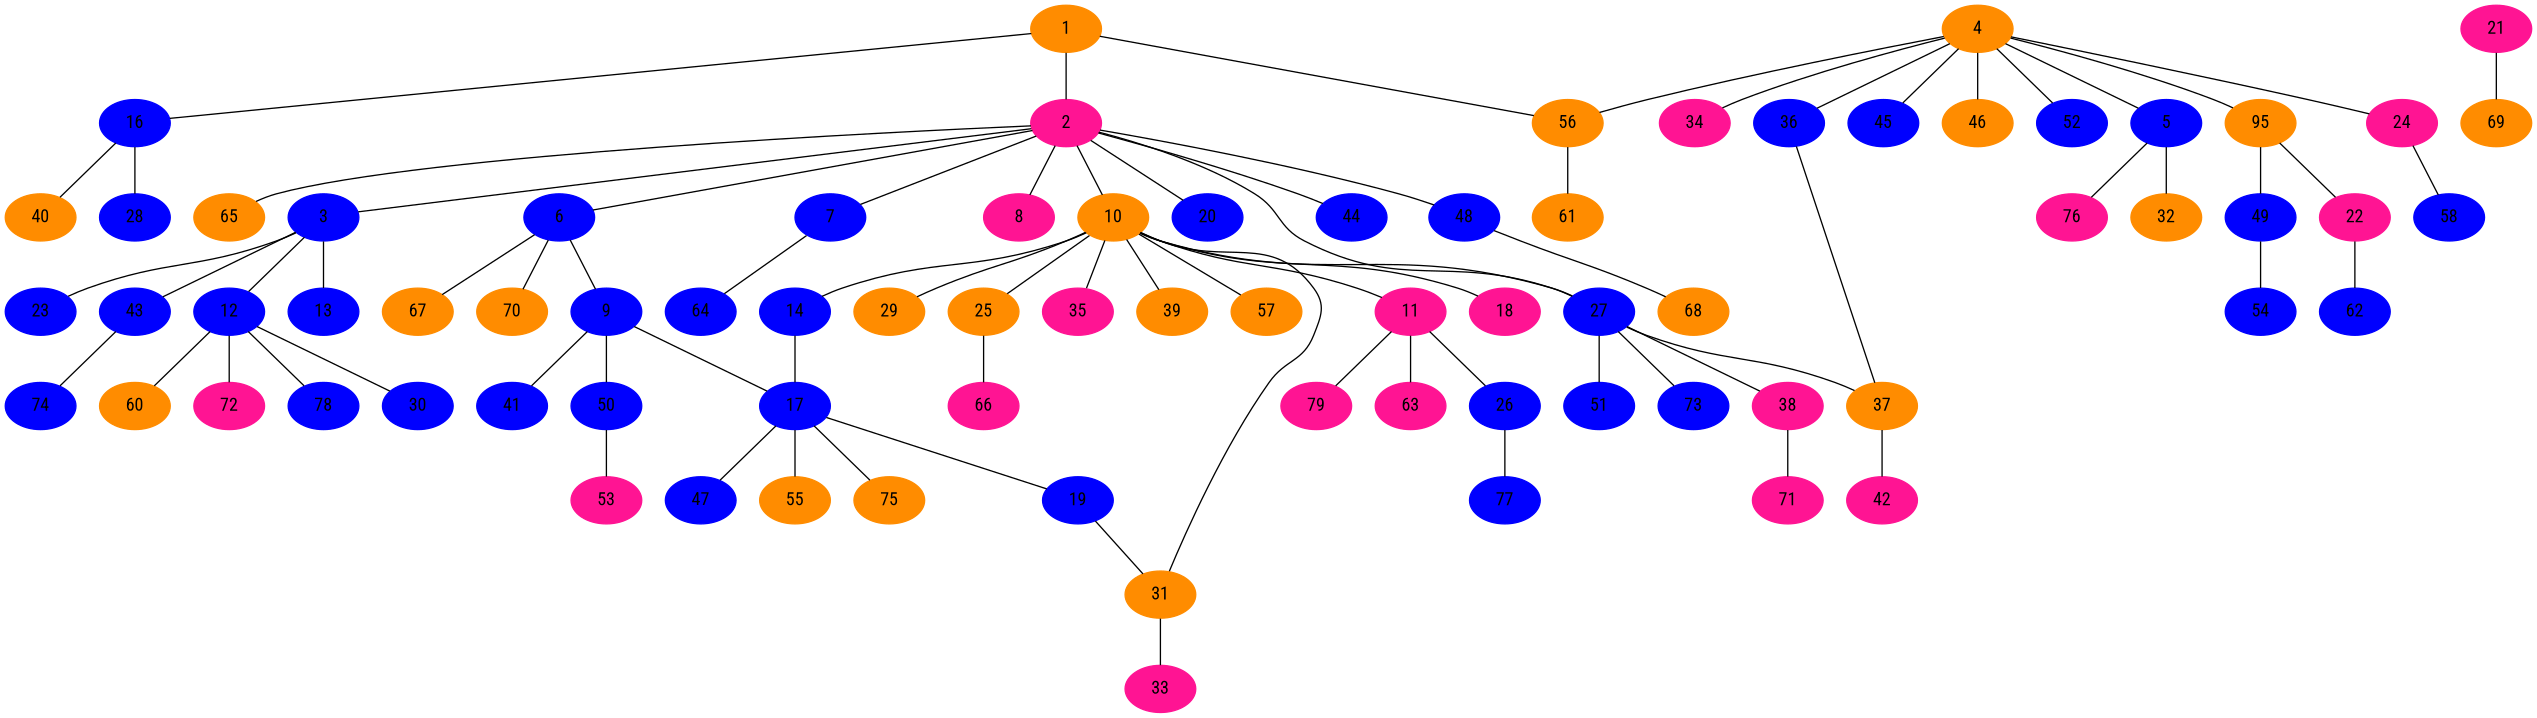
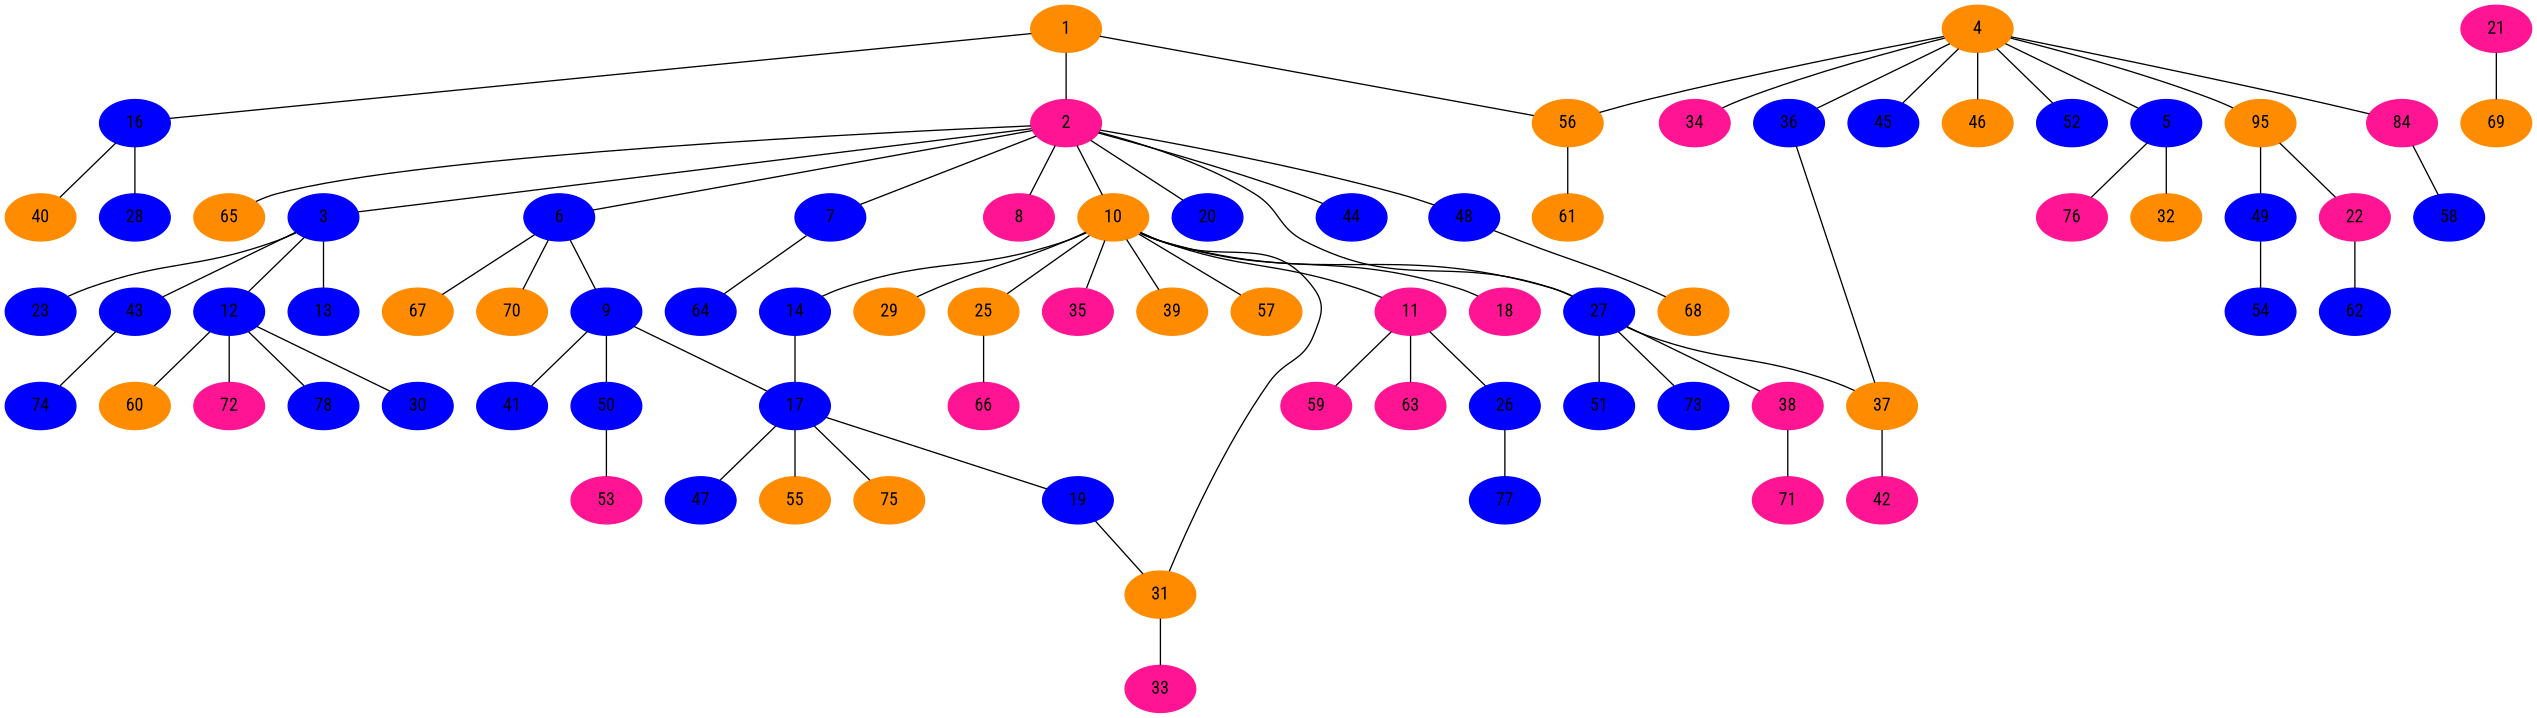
(2402, 123) -> (2402, 123)
(1316, 406) -> (1316, 406)
